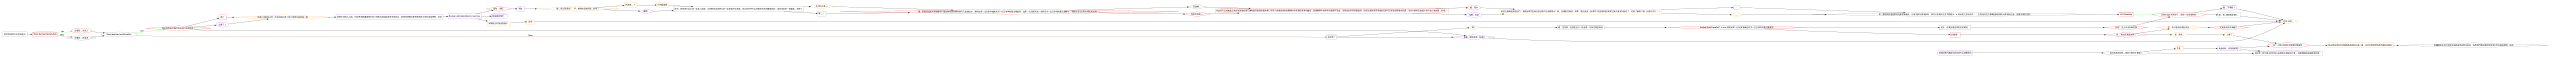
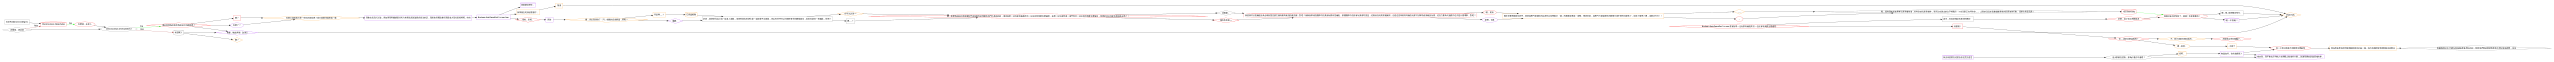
(2260, 24) -> none
(1581, 27) -> none
(64, 36) -> (32, 28)
(1955, 53) -> (1958, 57)
